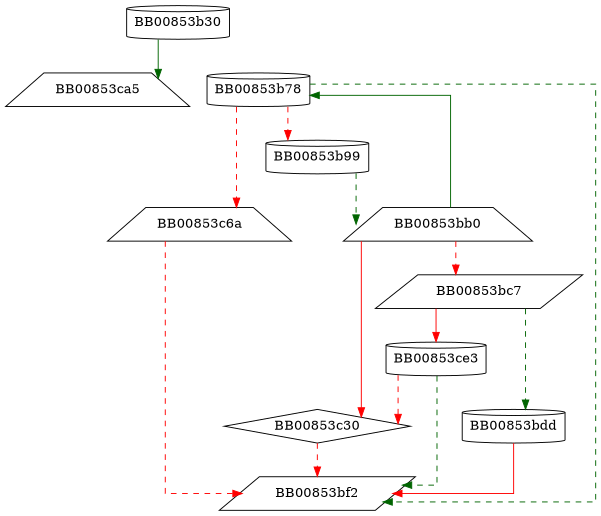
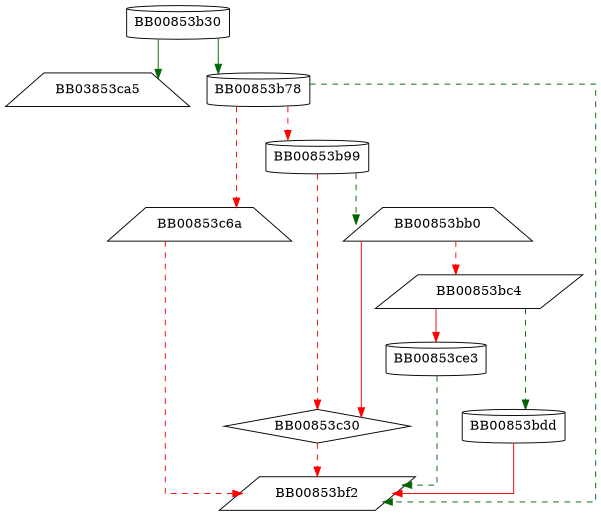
(98, 90) -> (98, 90)
(441, 95) -> (218, 51)
(479, 292) -> (479, 292)
(398, 395) -> (317, 287)
